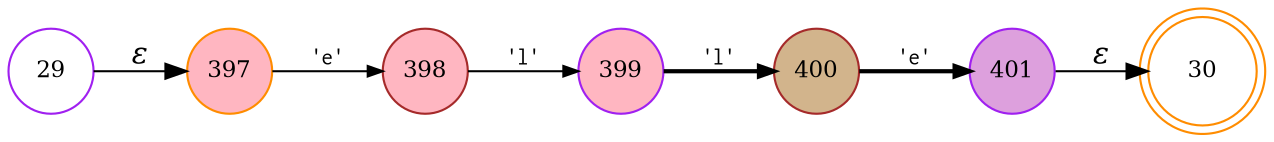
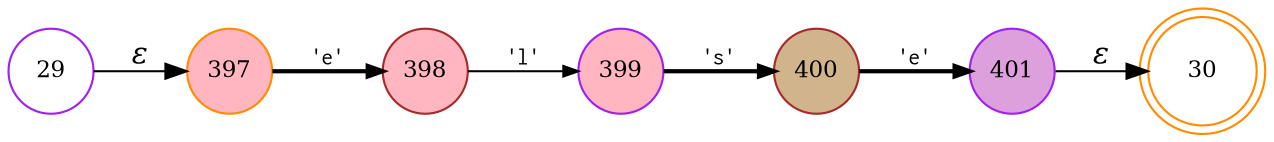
(719, 58) -> (719, 58)
(320, 71) -> (320, 71)
